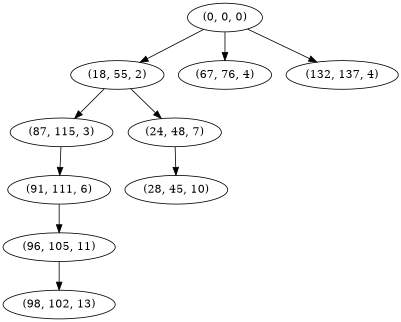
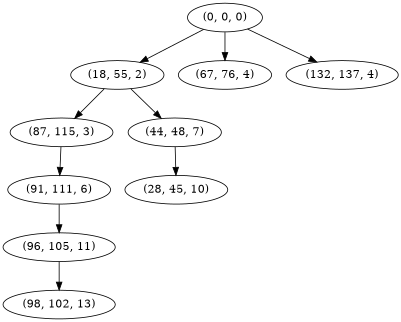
(175, 132) -> (175, 132)
